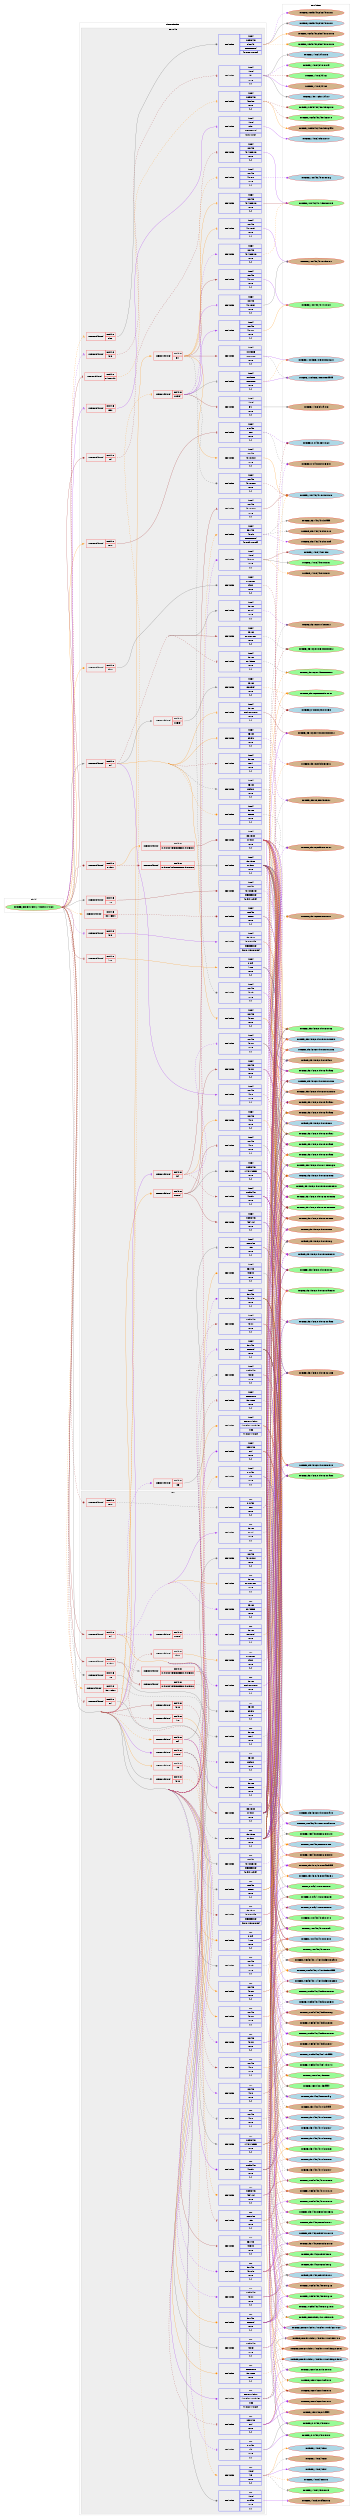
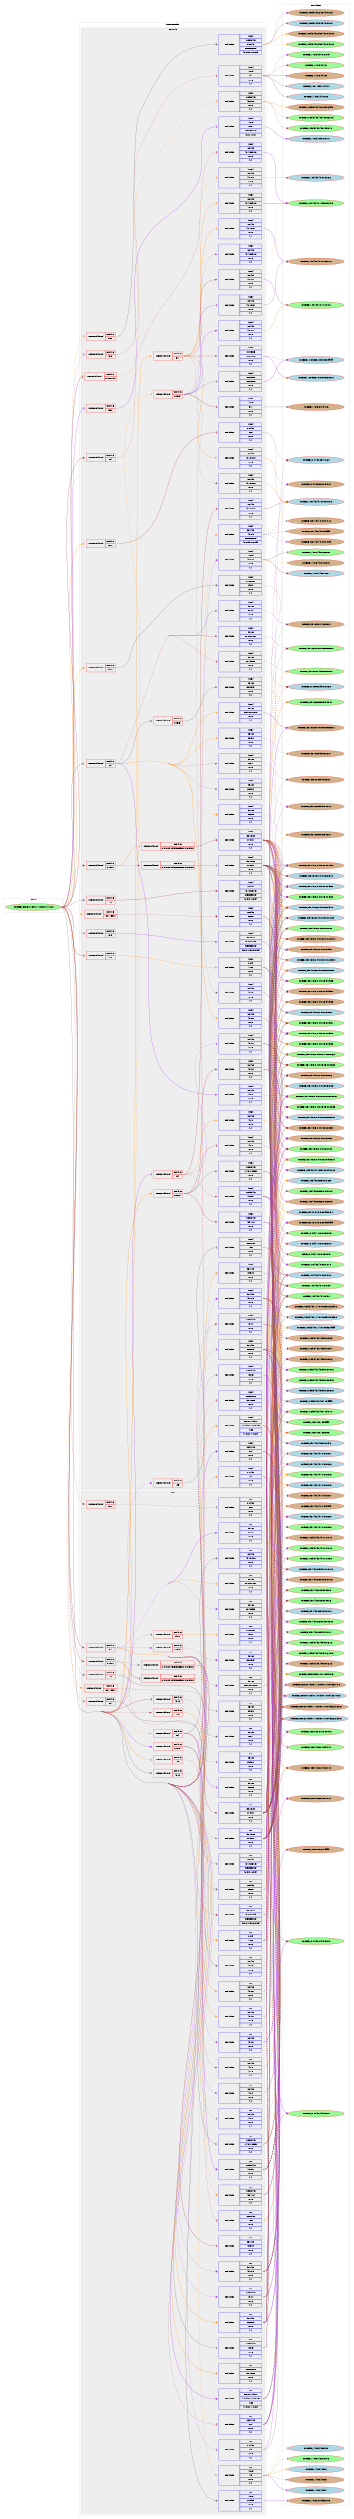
none -> (316, 1527)
